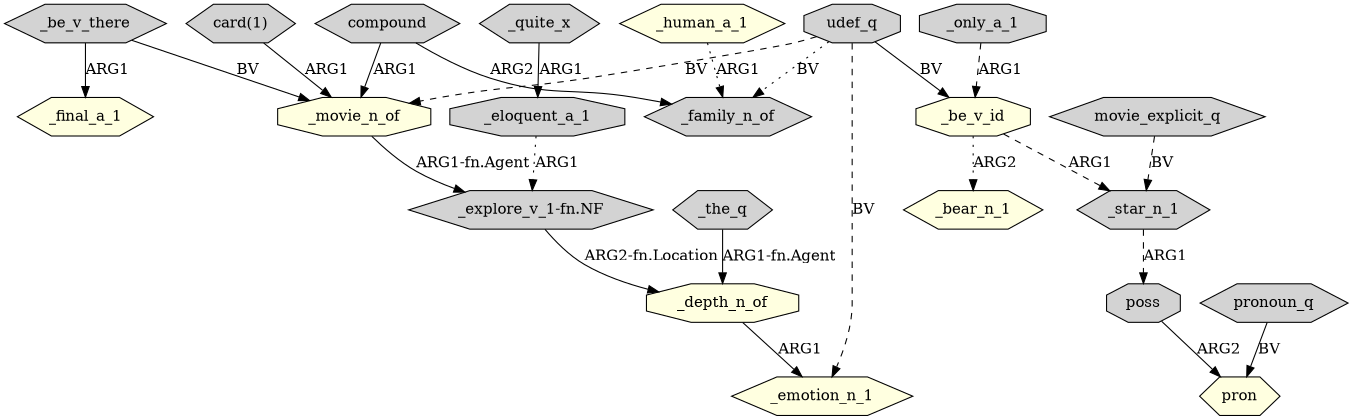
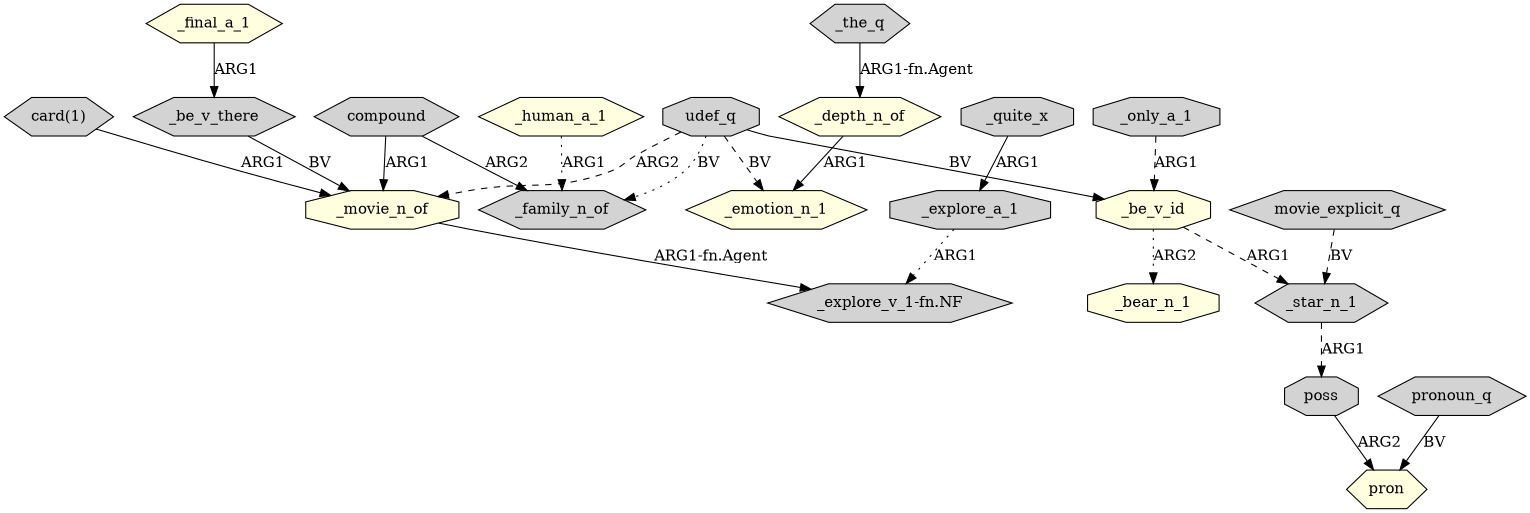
(539, 24) -> (1017, 117)
(85, 65) -> (214, 65)
(696, 70) -> (658, 163)
(537, 117) -> (970, 210)
(973, 210) -> (1153, 303)
(591, 268) -> none
(723, 303) -> (860, 117)
